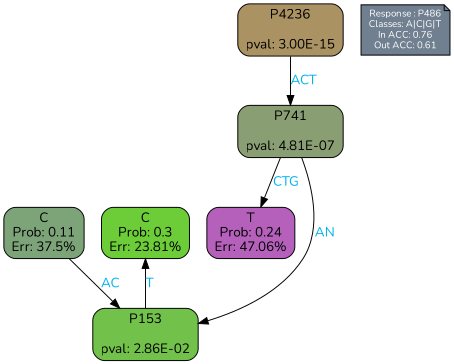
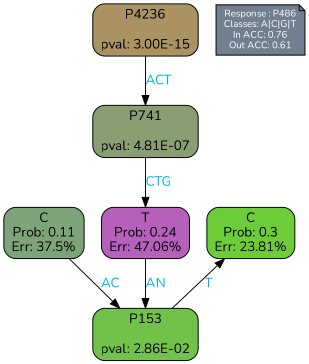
(300, 263) -> (145, 279)
